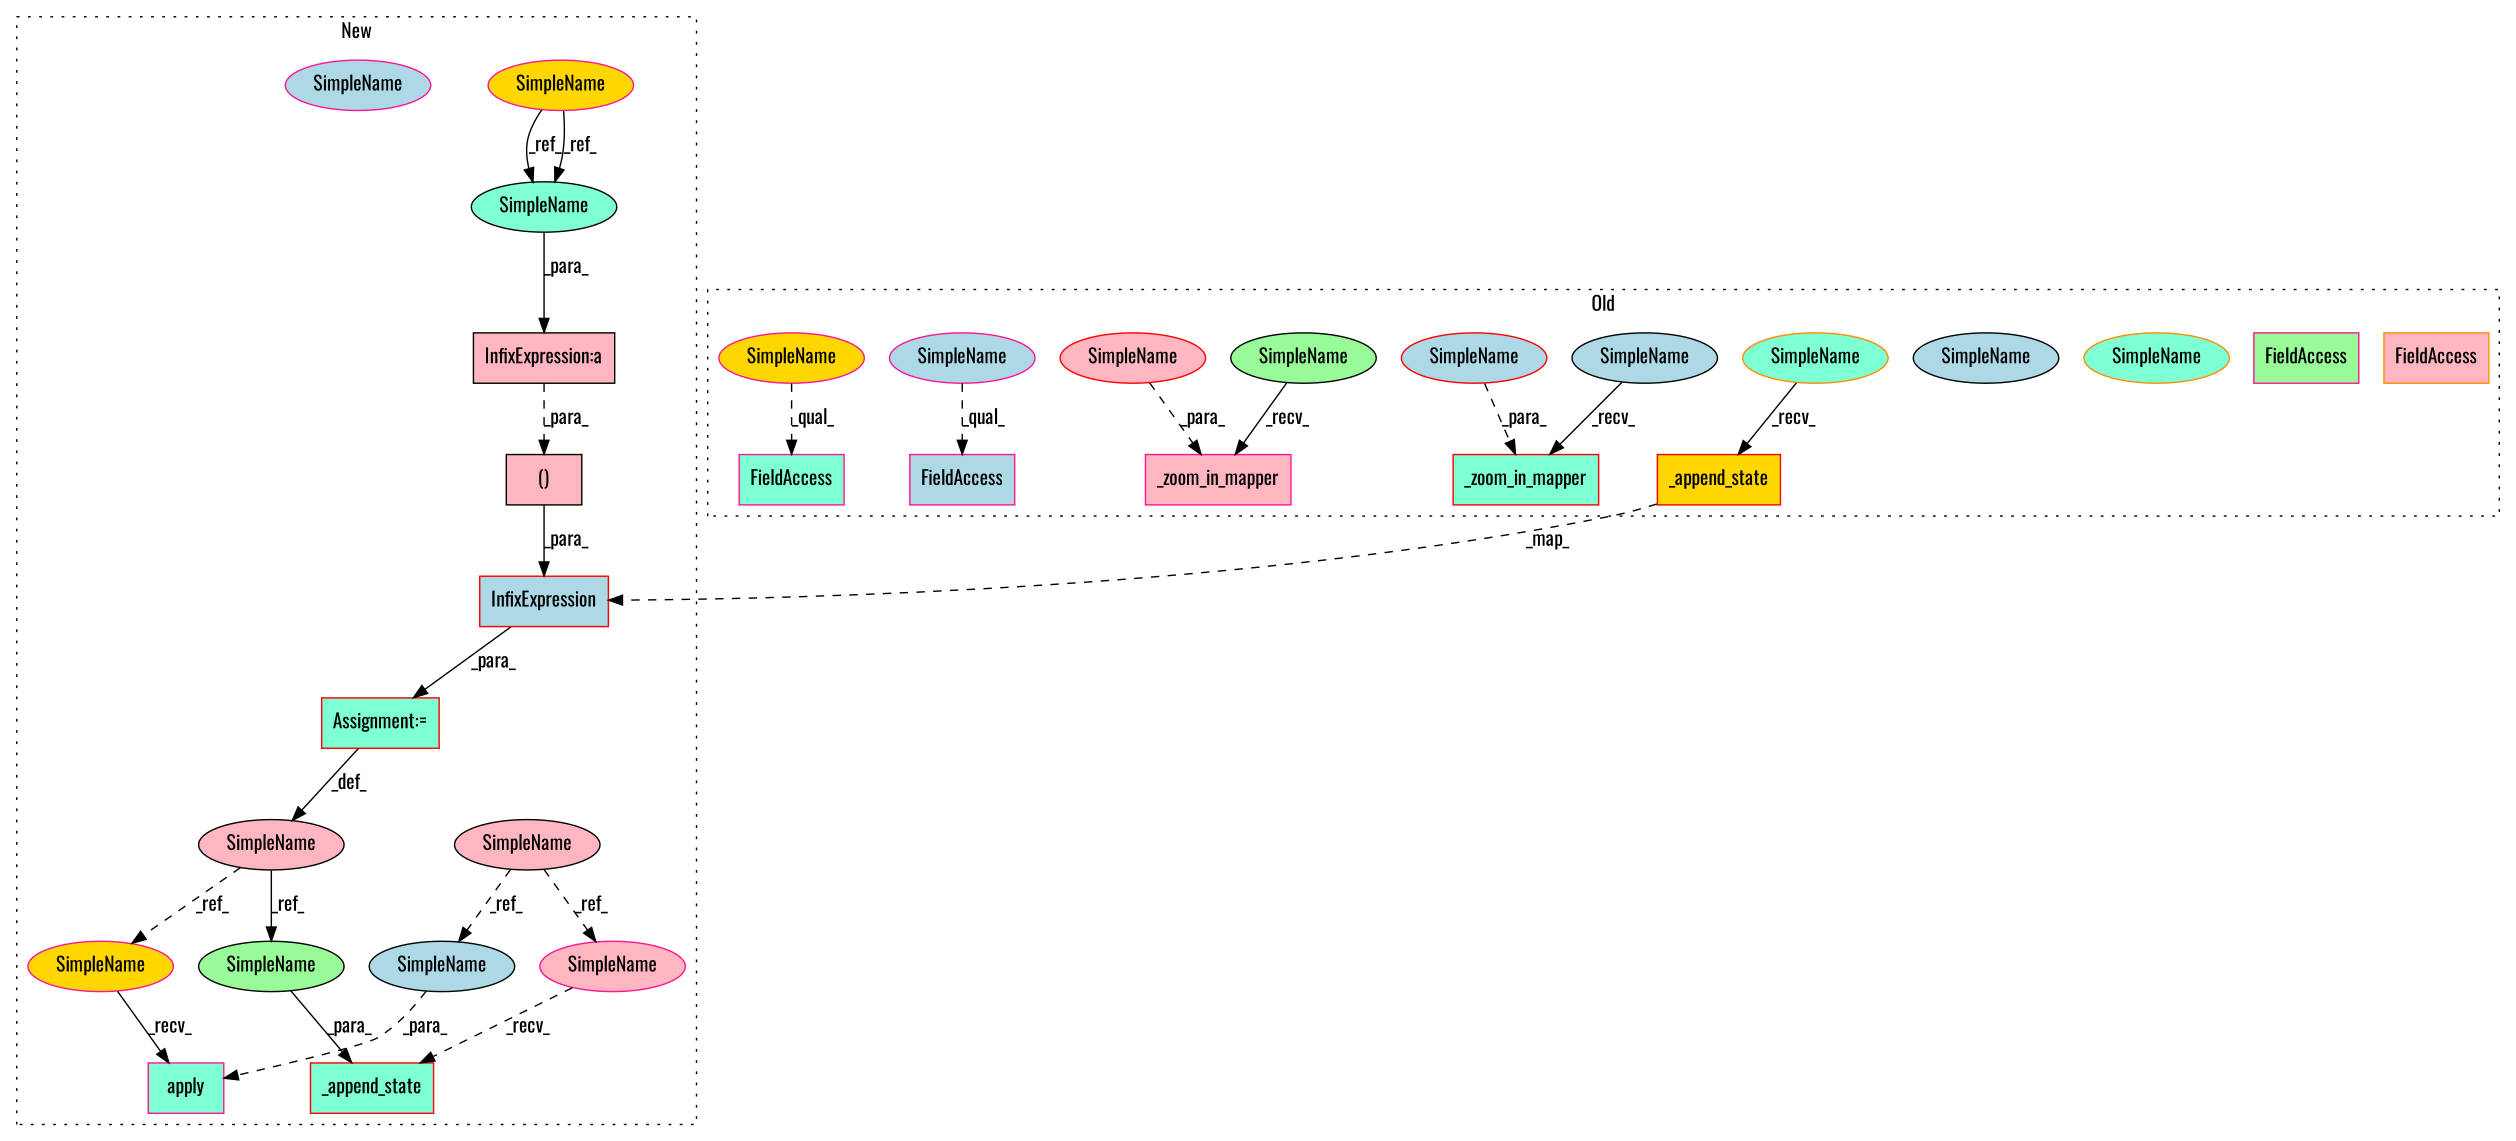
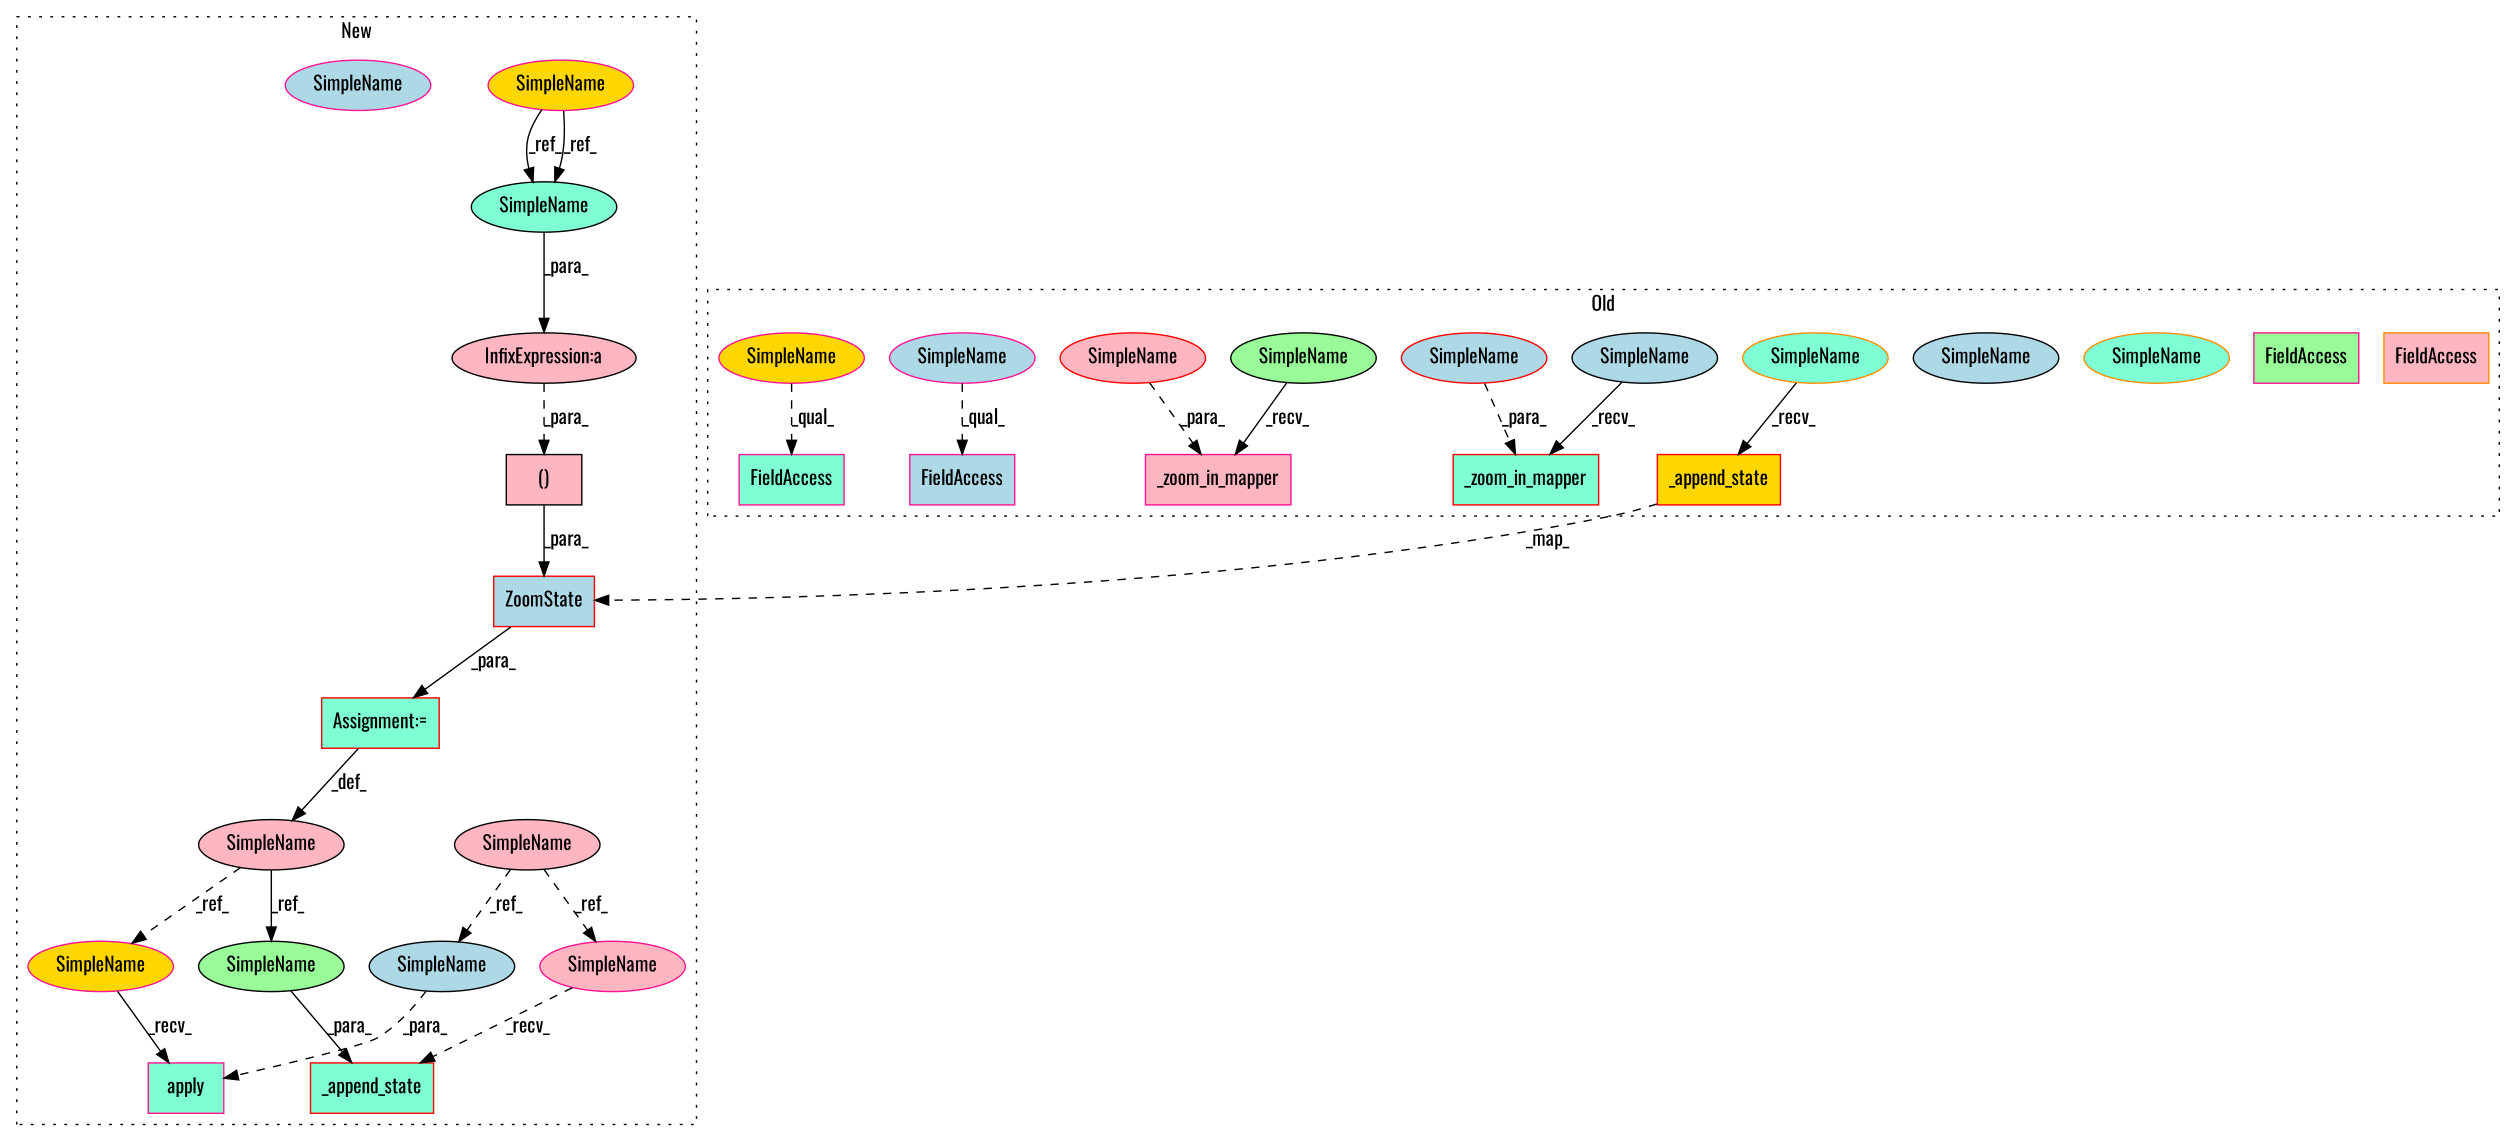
(544, 358) -> (544, 358)
(544, 601) -> (544, 601)
